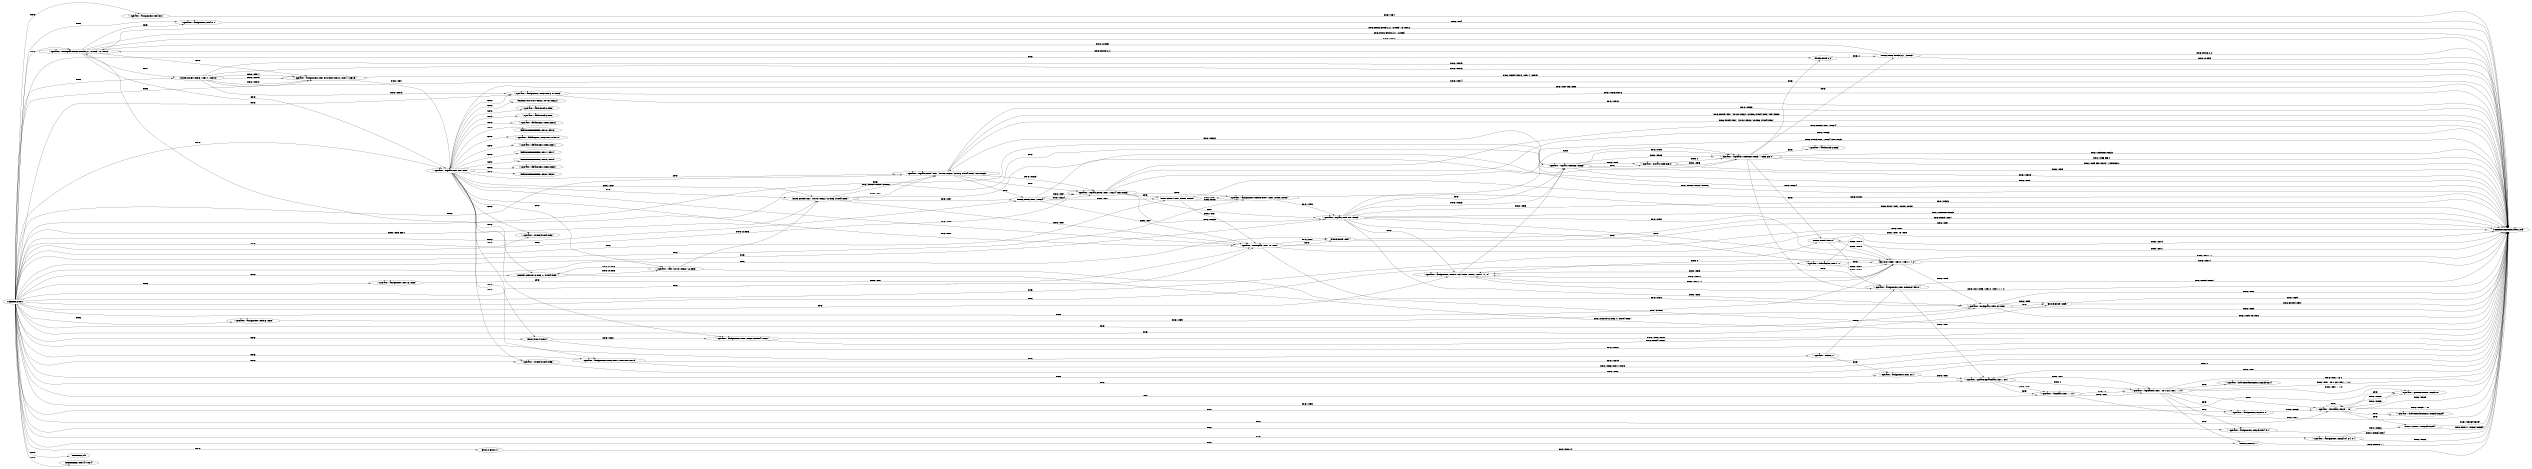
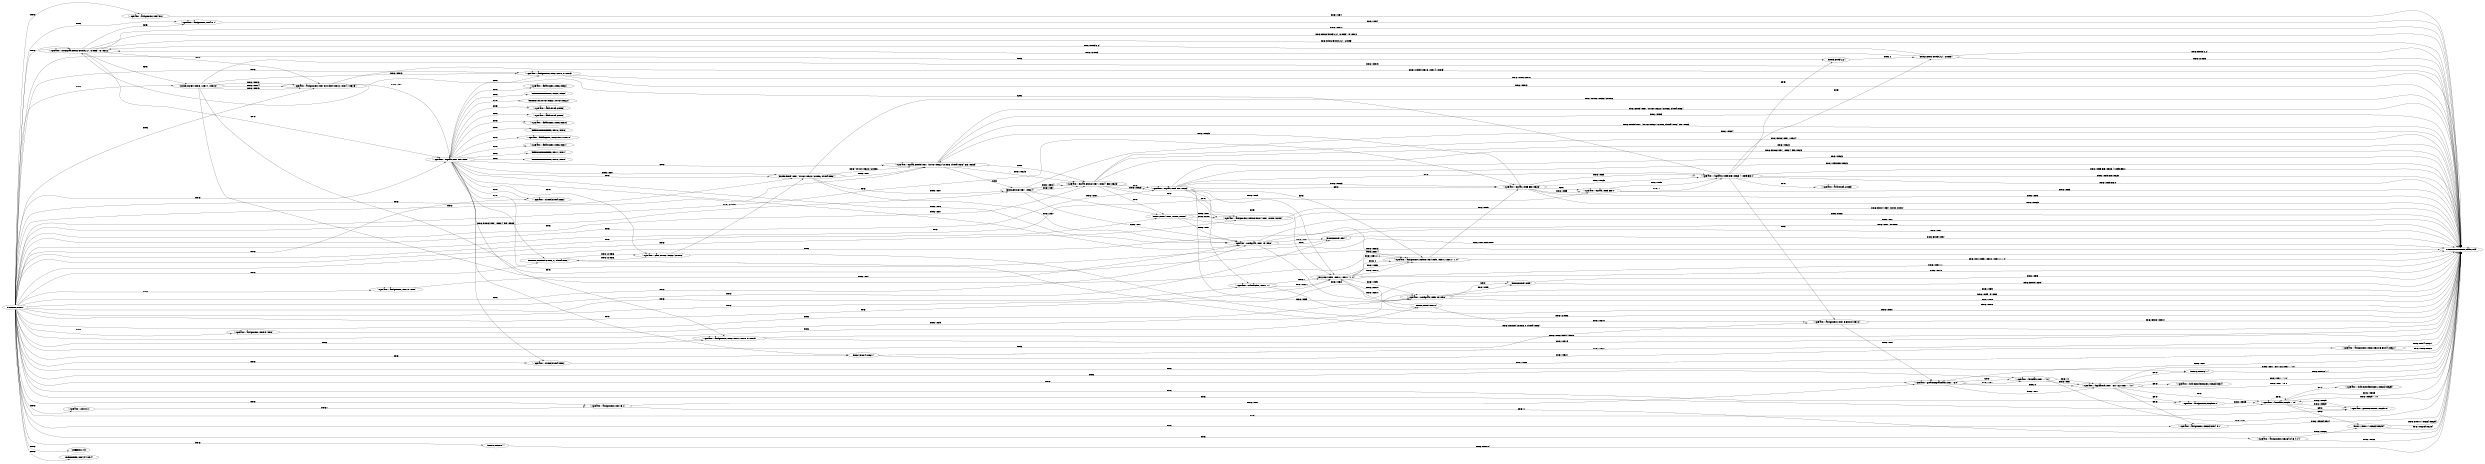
(1784, 198) -> none
(1304, 206) -> none
(396, 233) -> (396, 202)
none -> (784, 234)
(490, 239) -> (496, 223)
(543, 303) -> none
(1860, 322) -> (899, 348)
(1146, 396) -> (1092, 375)
(1307, 404) -> (1253, 415)
